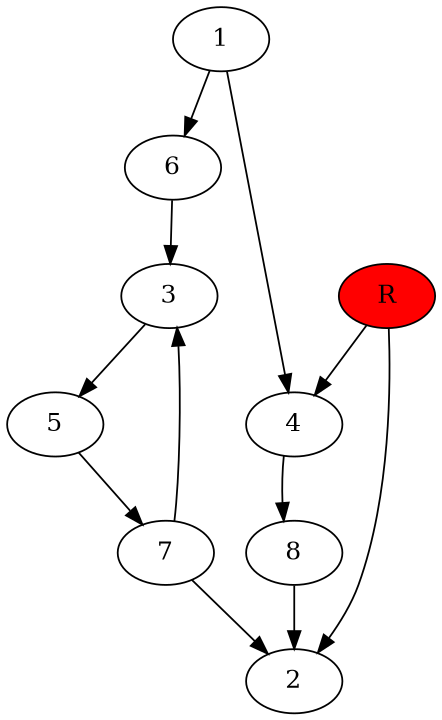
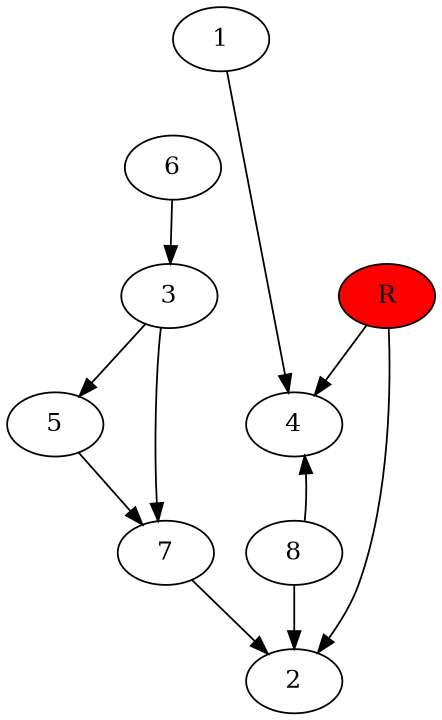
(200, 95) -> none
(179, 434) -> (156, 415)
(282, 479) -> (306, 497)
